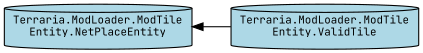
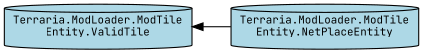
(217, 27) -> (217, 27)
